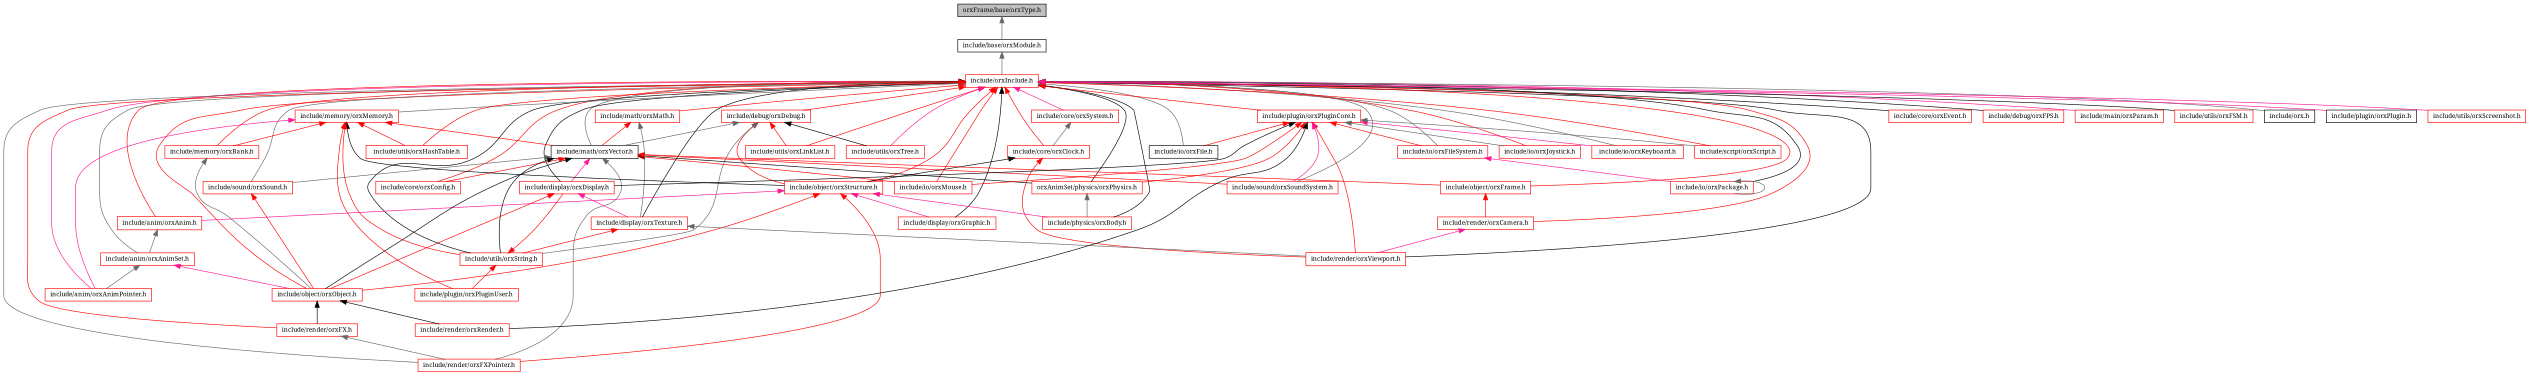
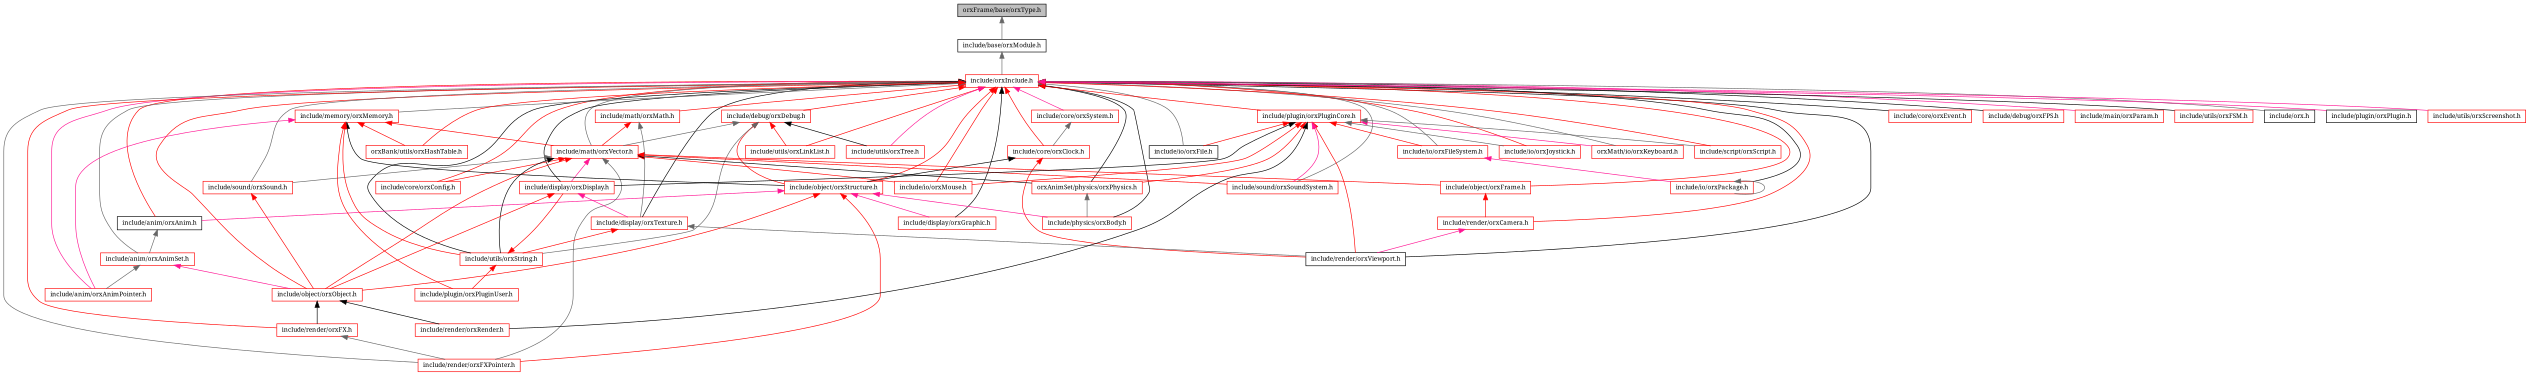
(212, 152) -> none
(417, 152) -> (417, 152)
(595, 152) -> (595, 152)
(1638, 152) -> (1638, 152)
(441, 215) -> (441, 215)
(160, 223) -> (160, 223)
(1356, 259) -> (1356, 259)
